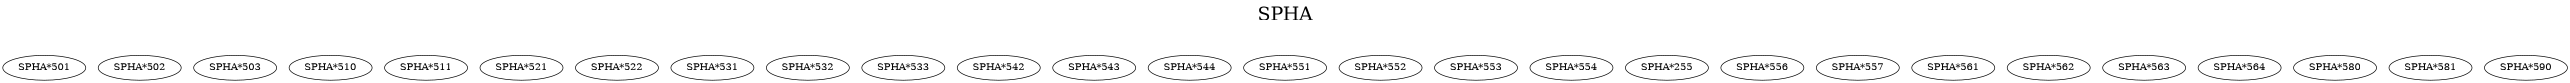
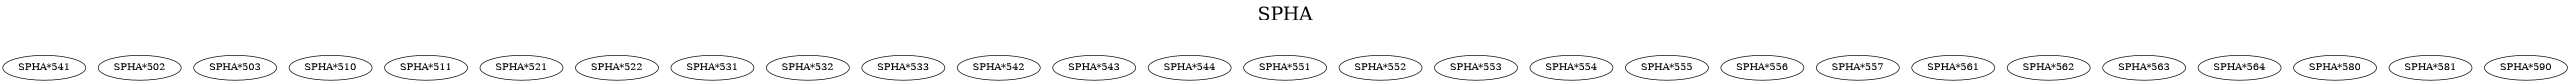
(44, 68) -> (44, 68)
(1667, 68) -> (1667, 68)
